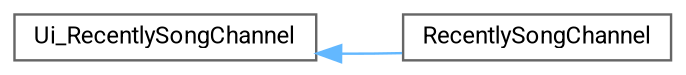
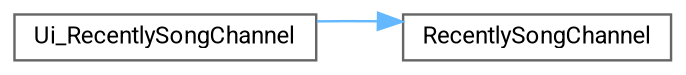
(372, 54) -> (347, 21)
